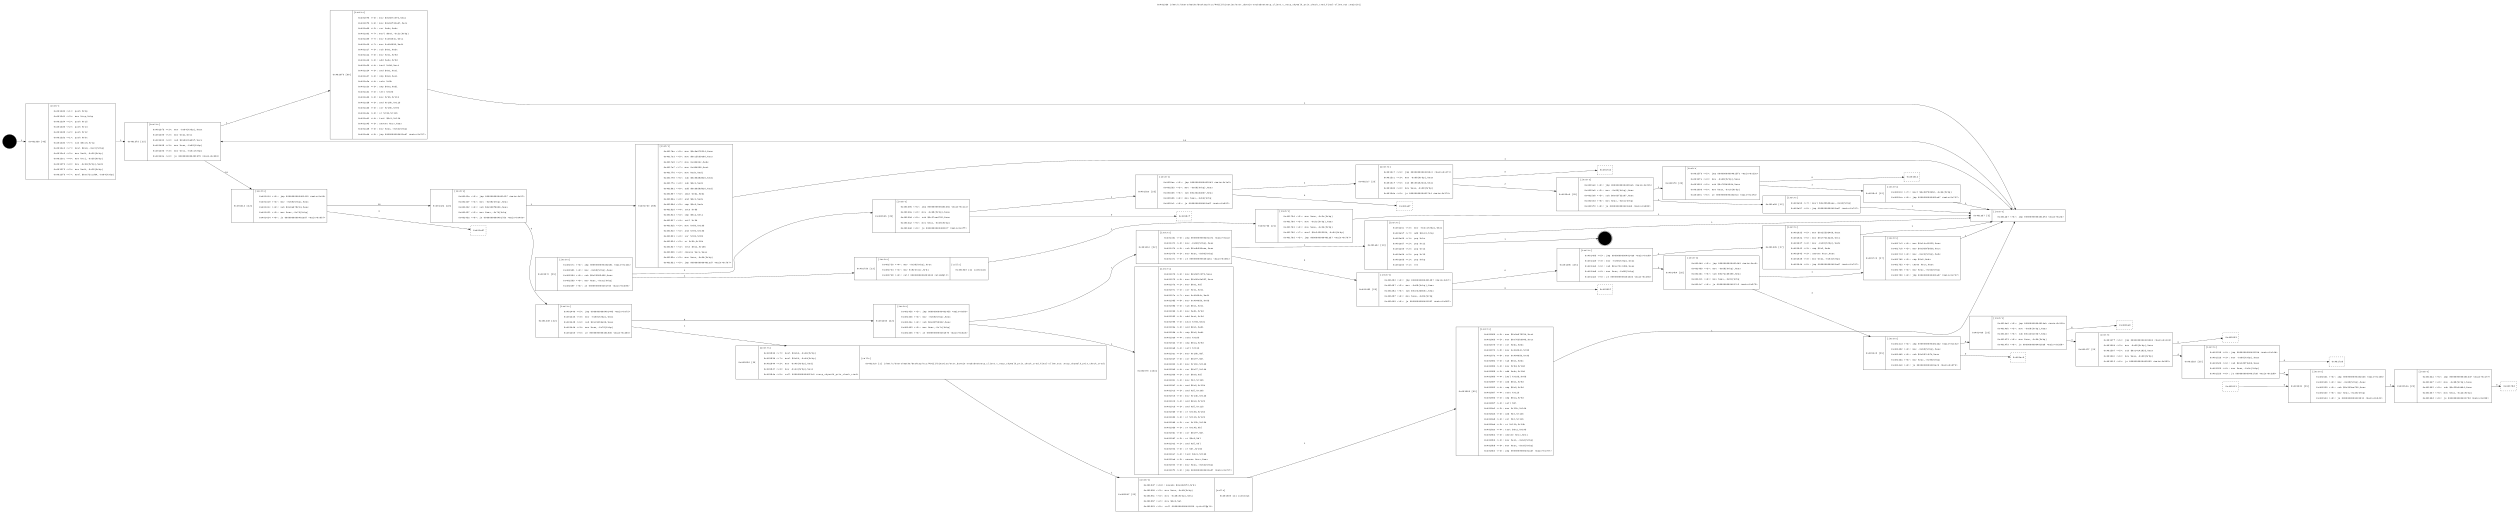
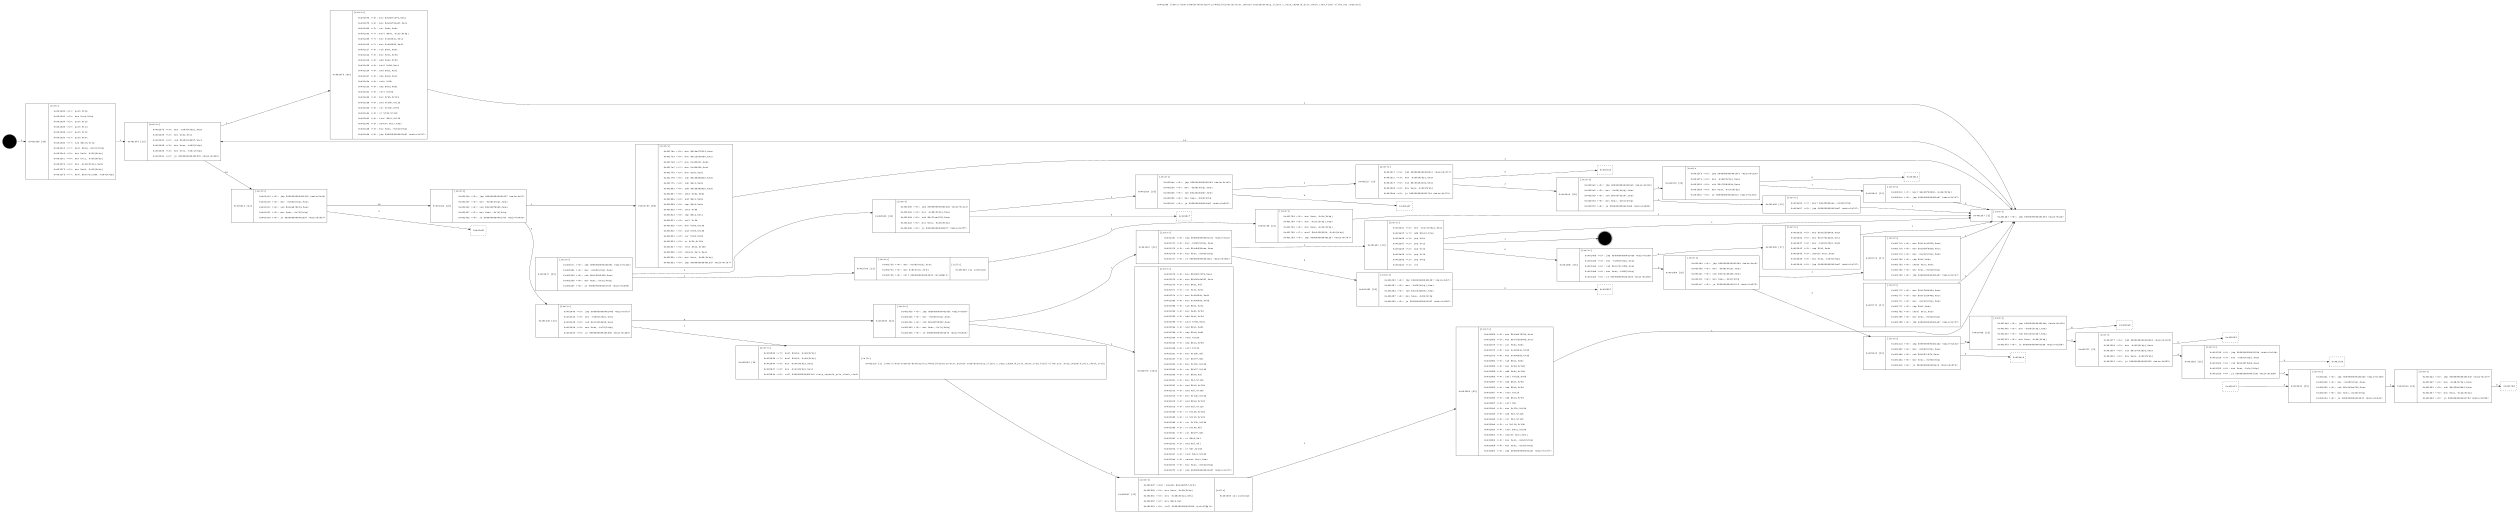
(1504, 277) -> (1500, 254)
none -> (1912, 305)
